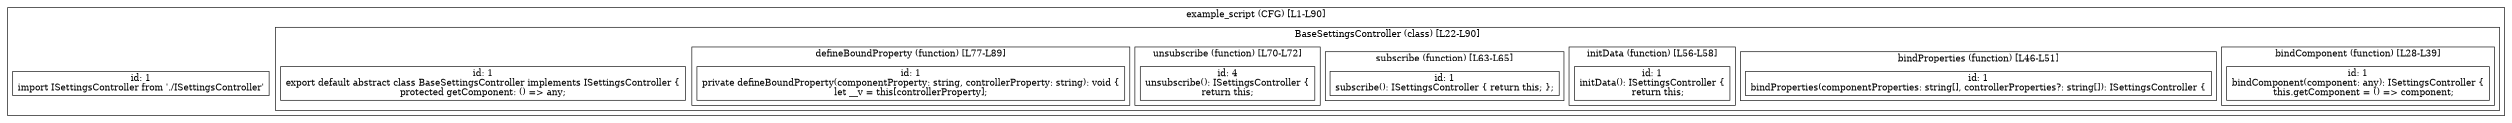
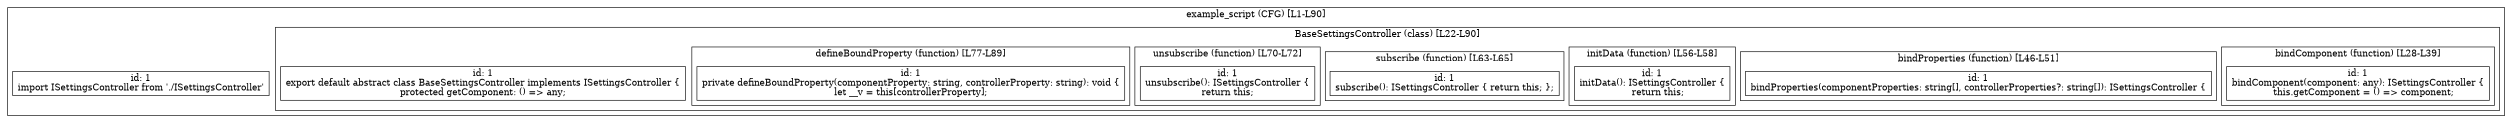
(1228, 83) -> (1228, 83)
